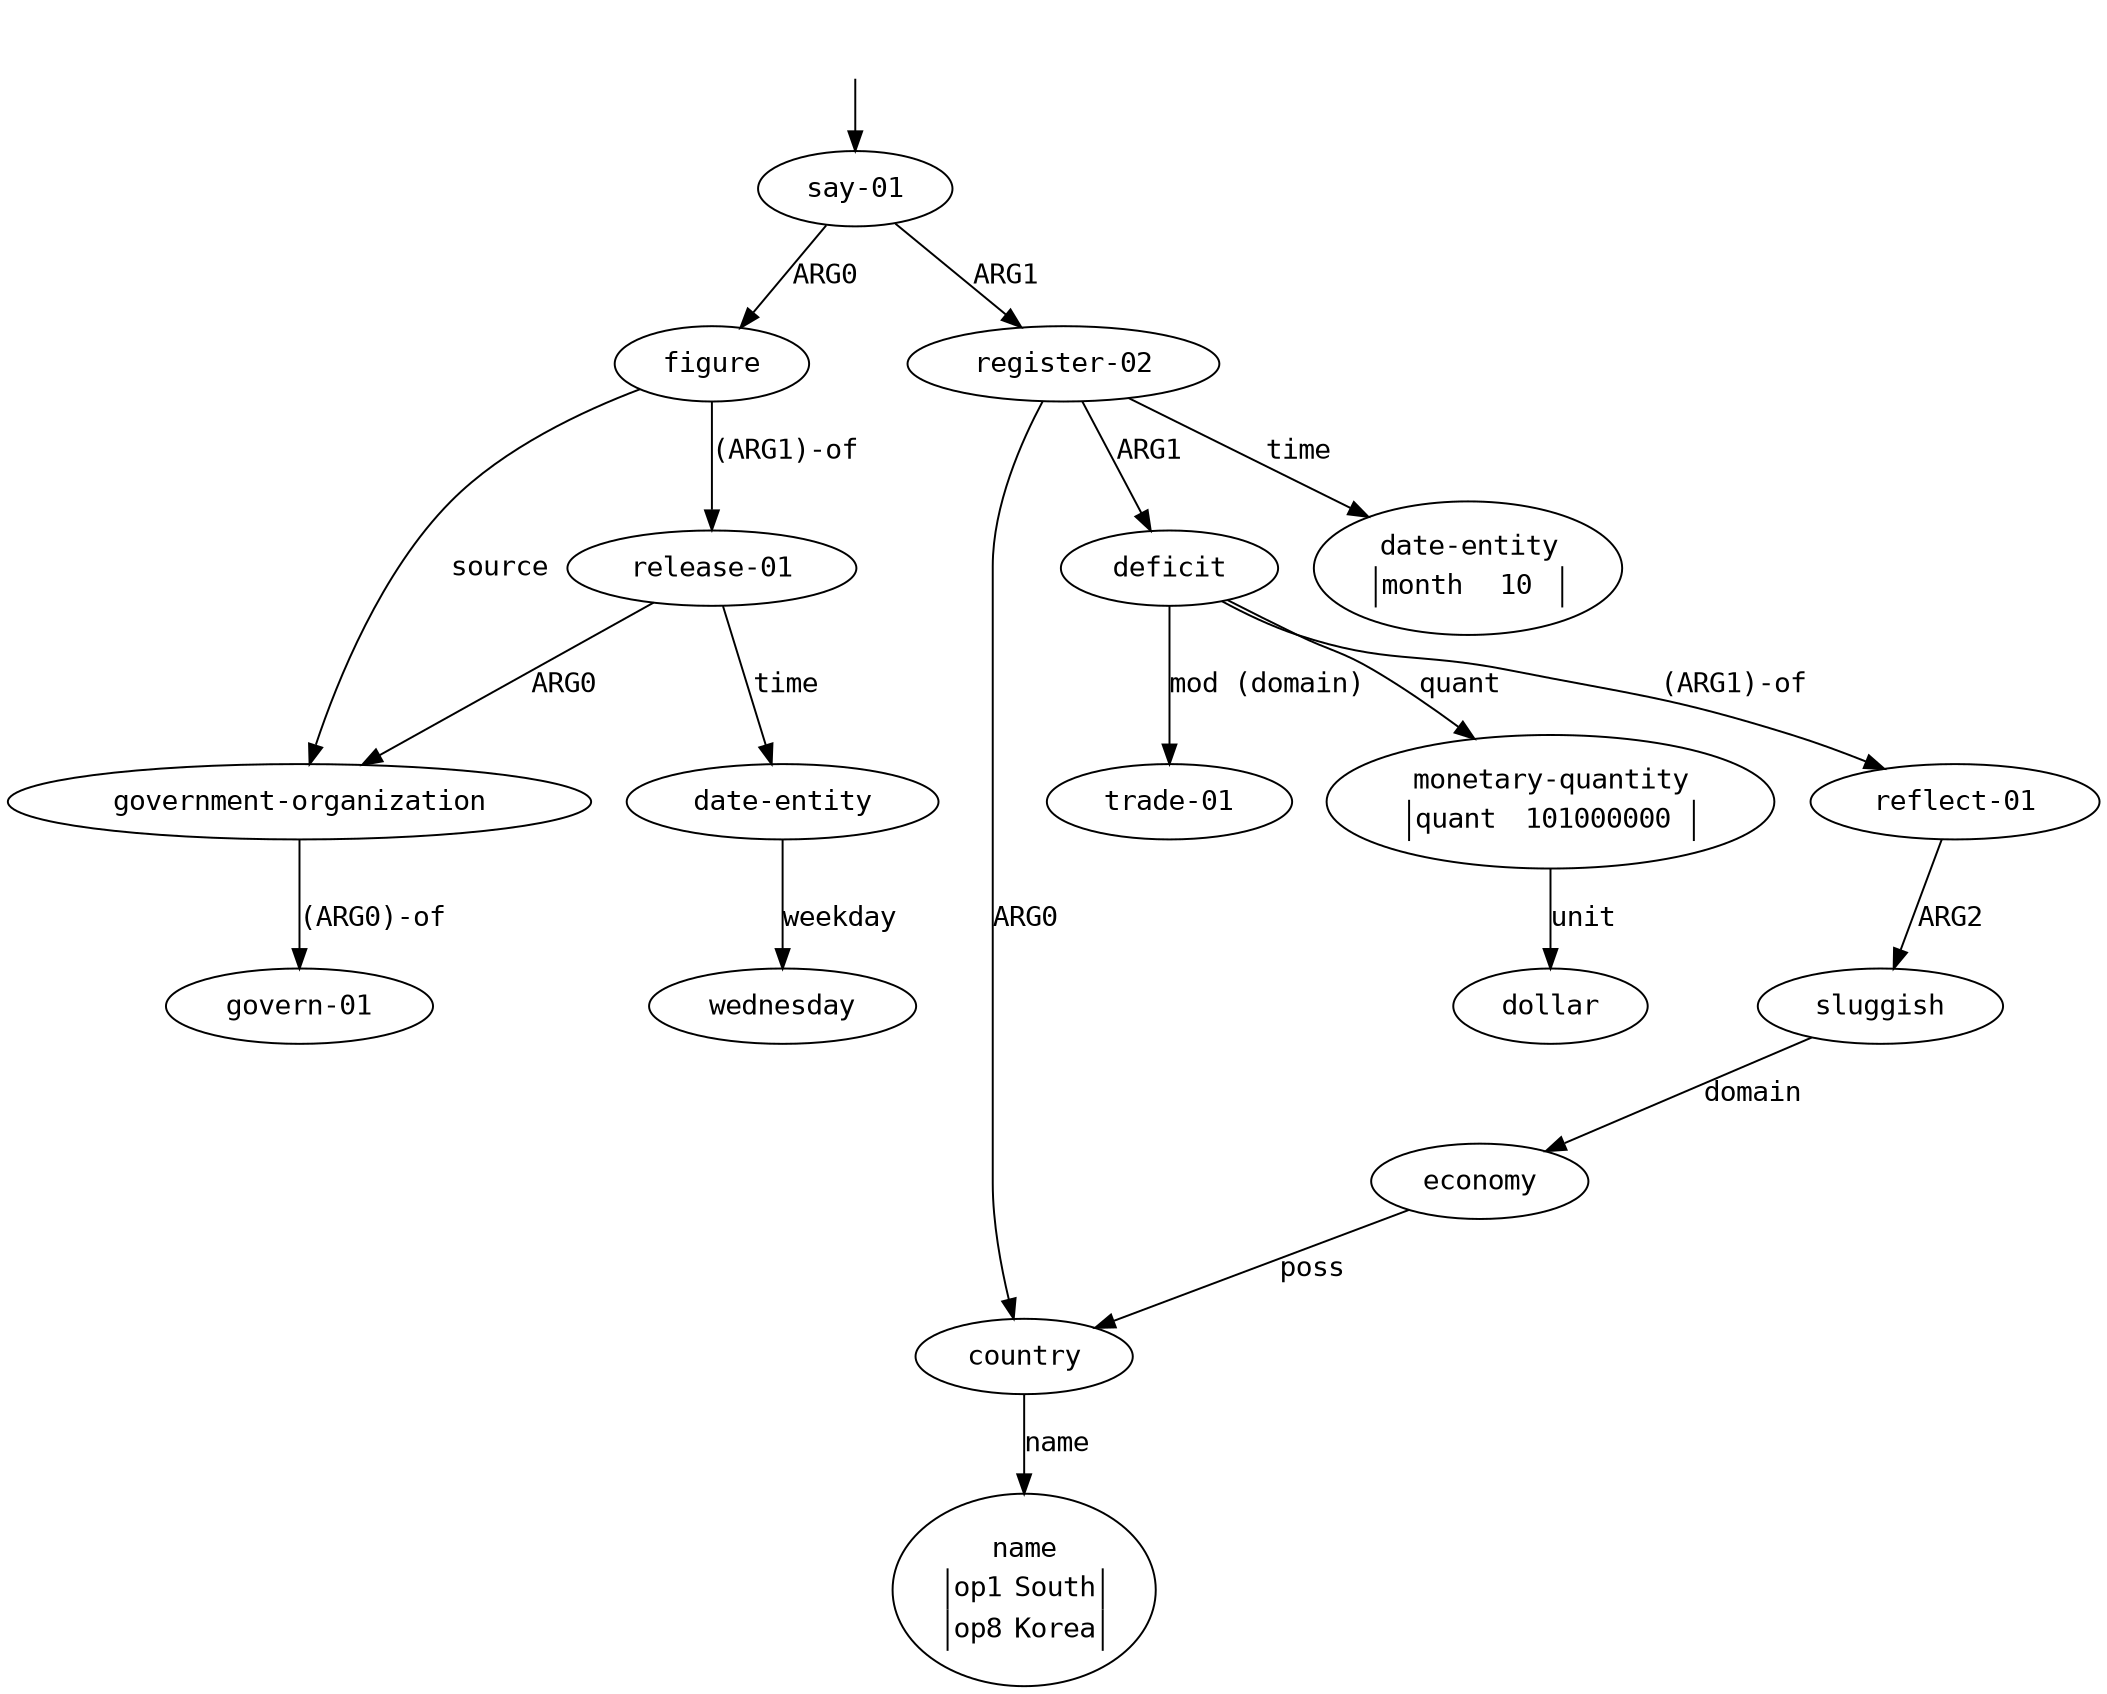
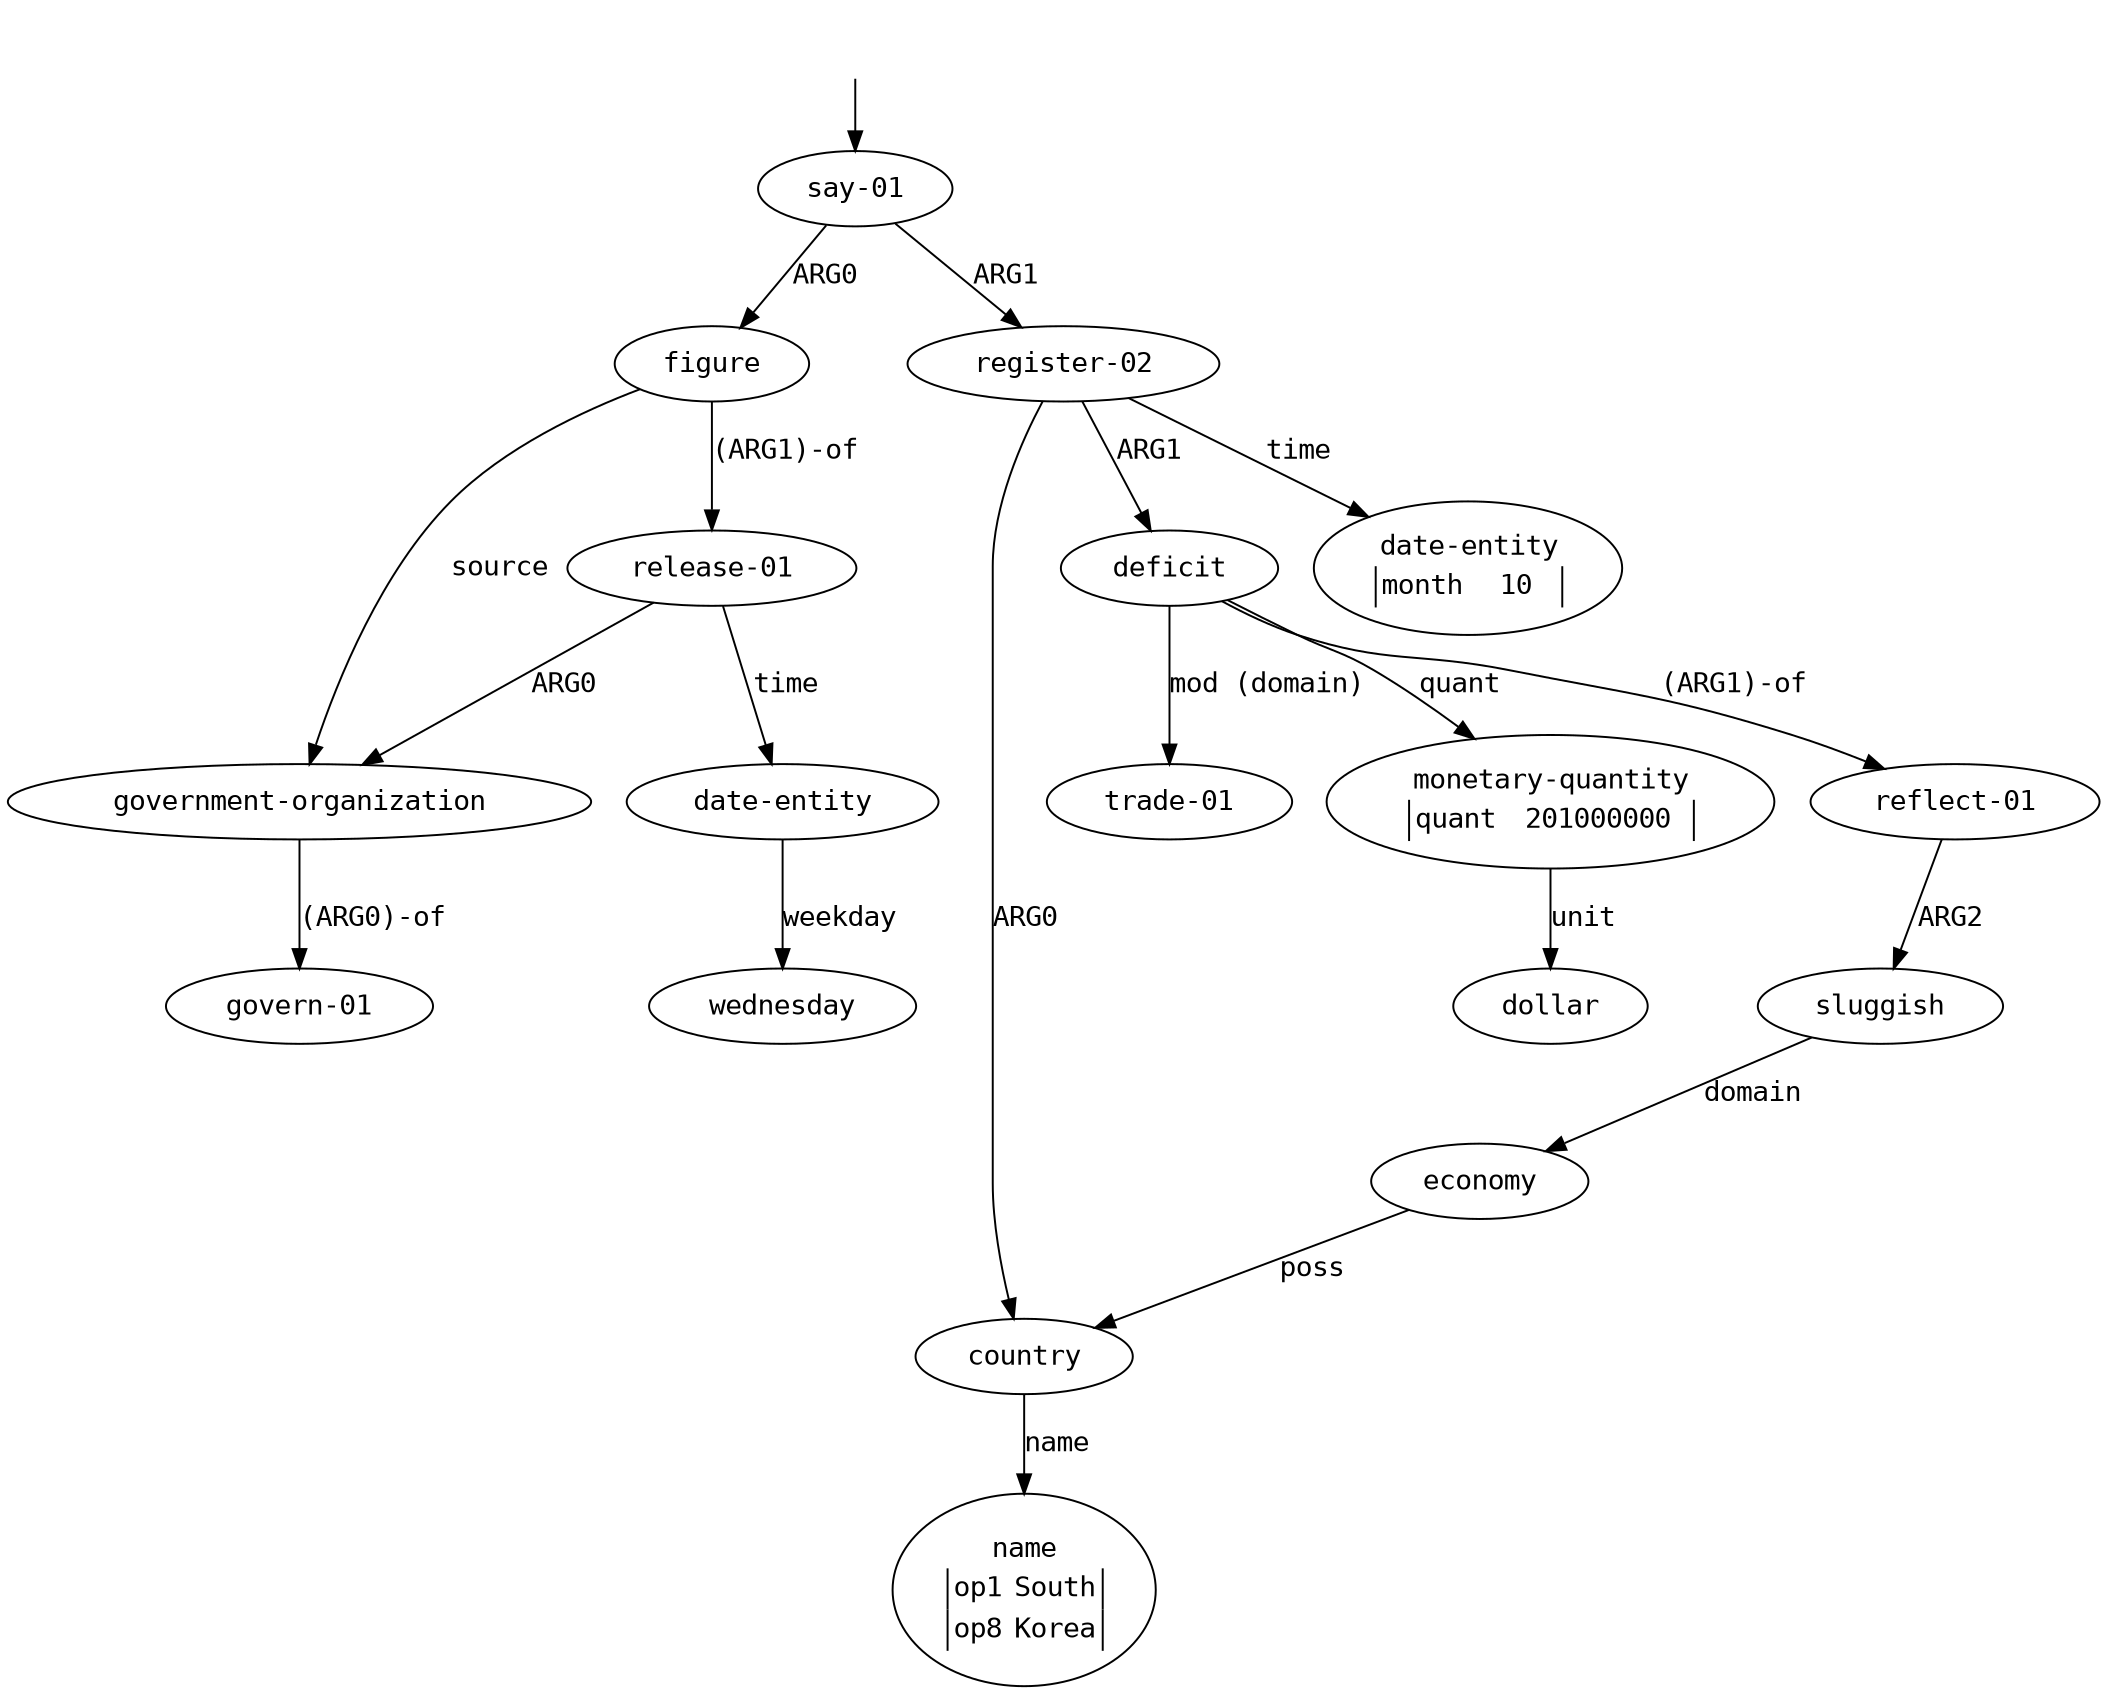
(1599, 819) -> (1599, 819)
